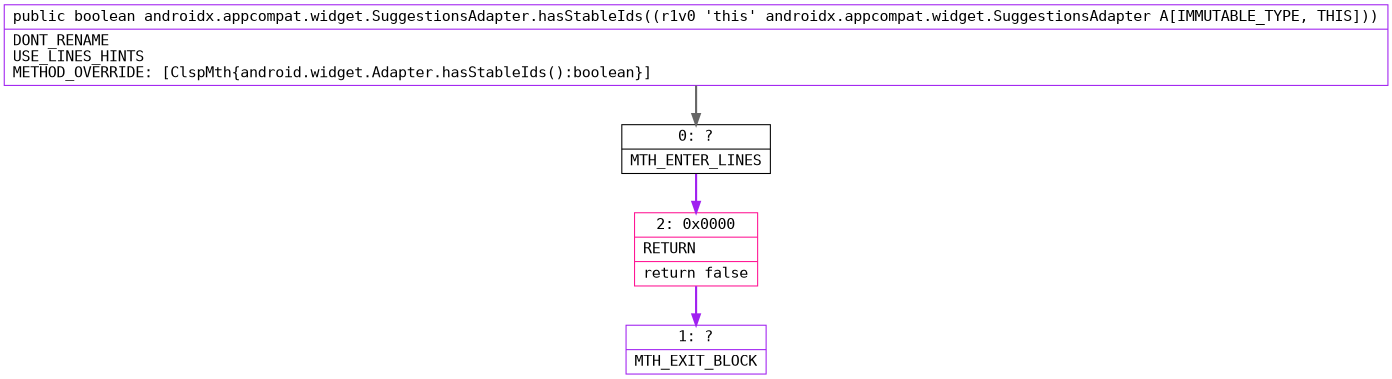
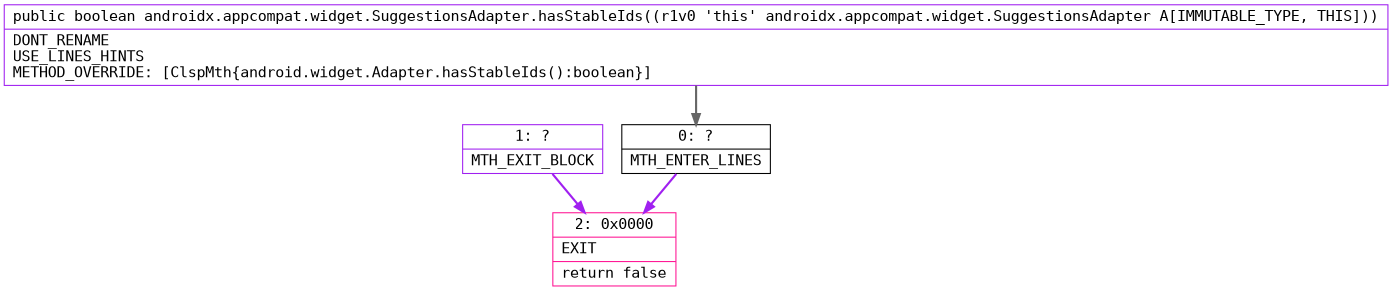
(670, 249) -> (579, 249)
(696, 300) -> (565, 189)
